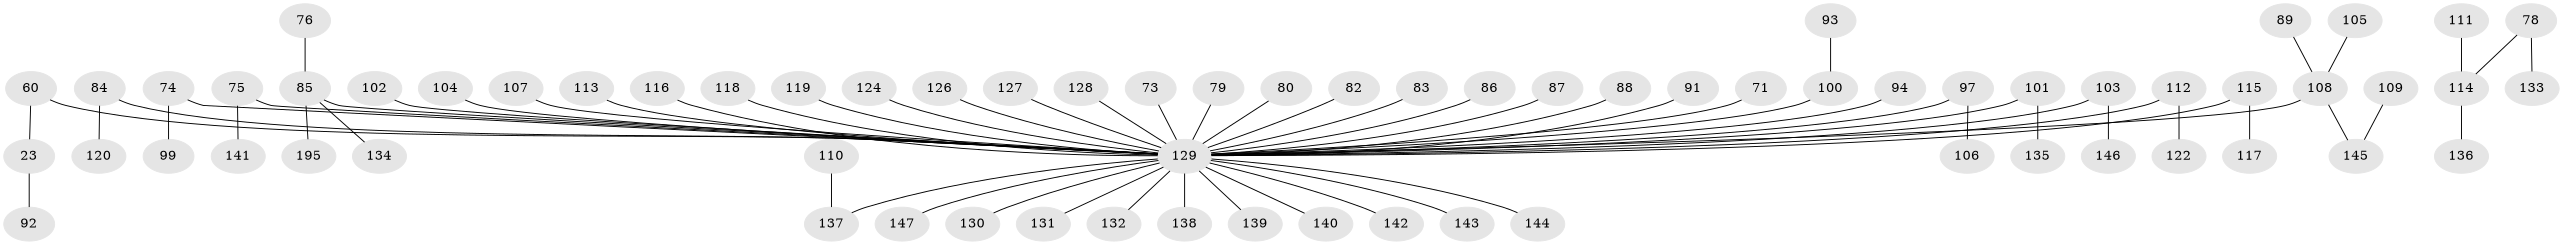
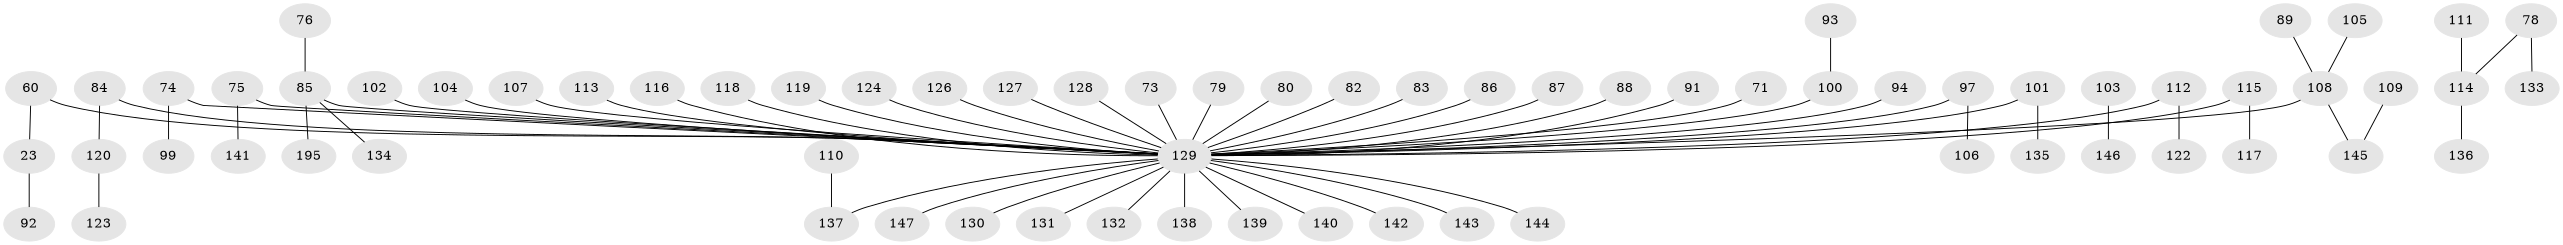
(1652, 145) -> none
none -> (99, 224)
